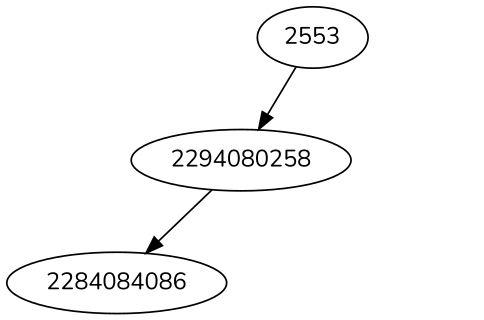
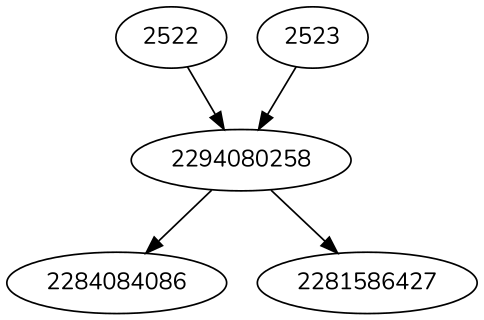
none -> (171, 37)
(313, 37) -> (313, 37)
none -> (367, 283)
